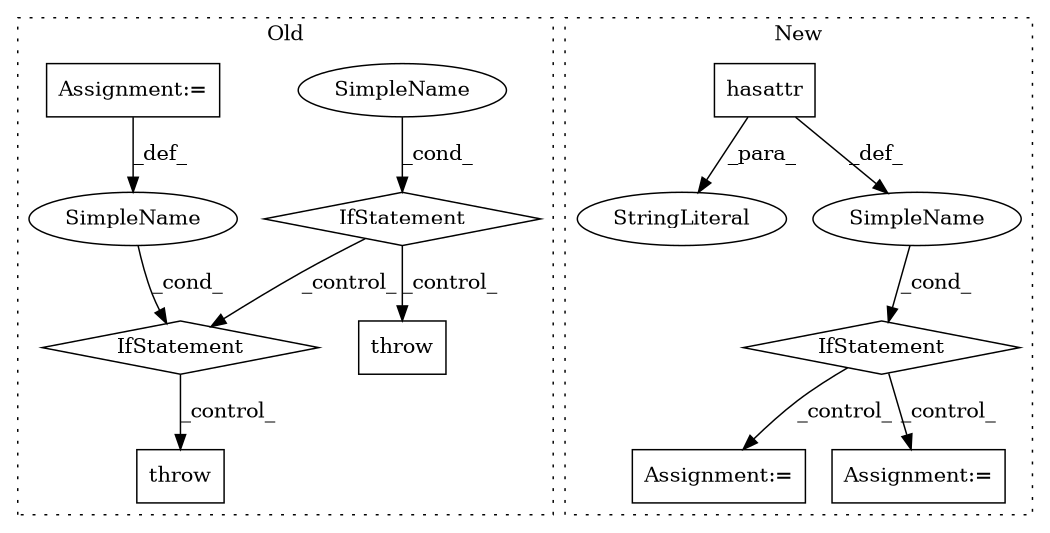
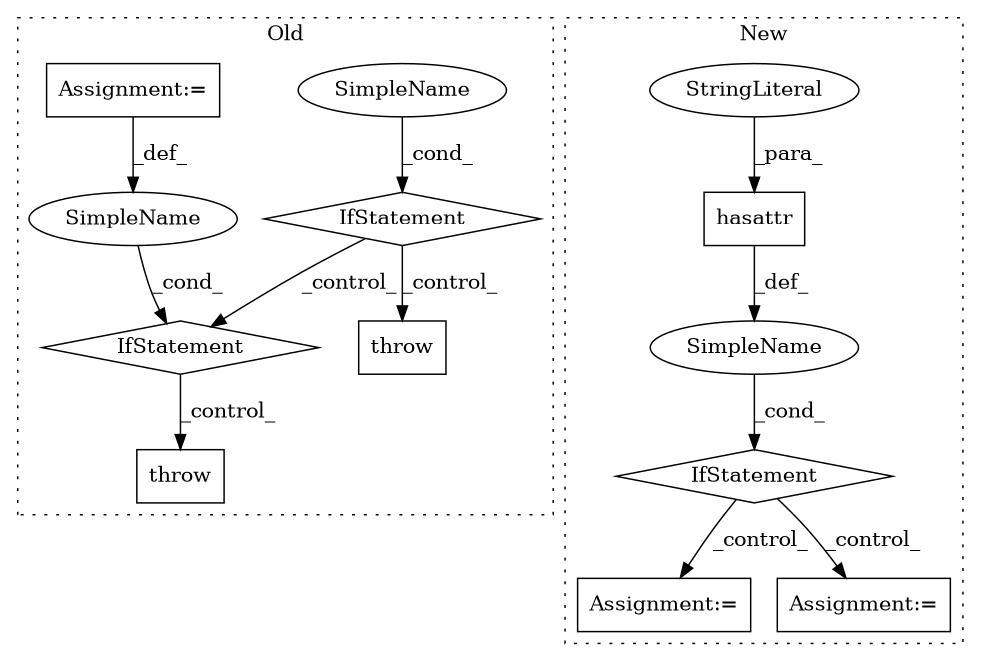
(727, 149) -> (754, 147)
